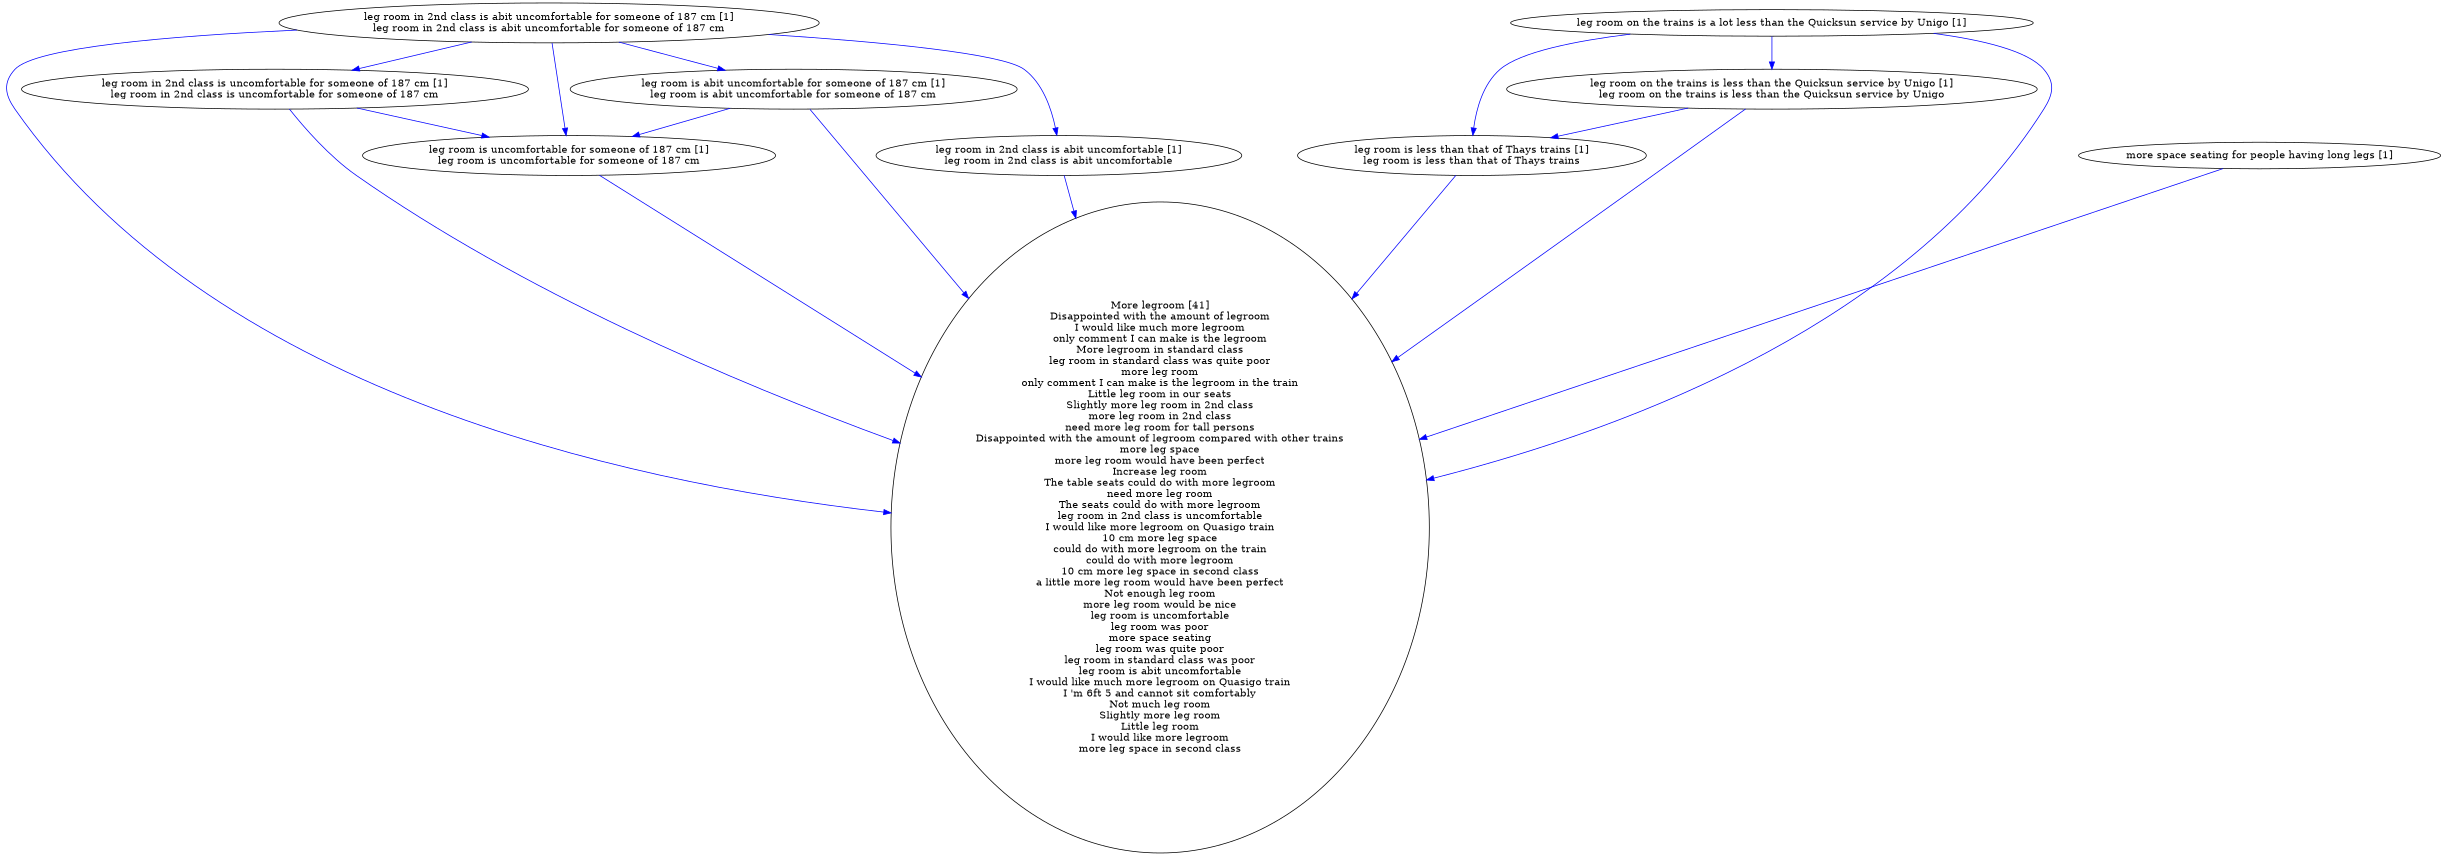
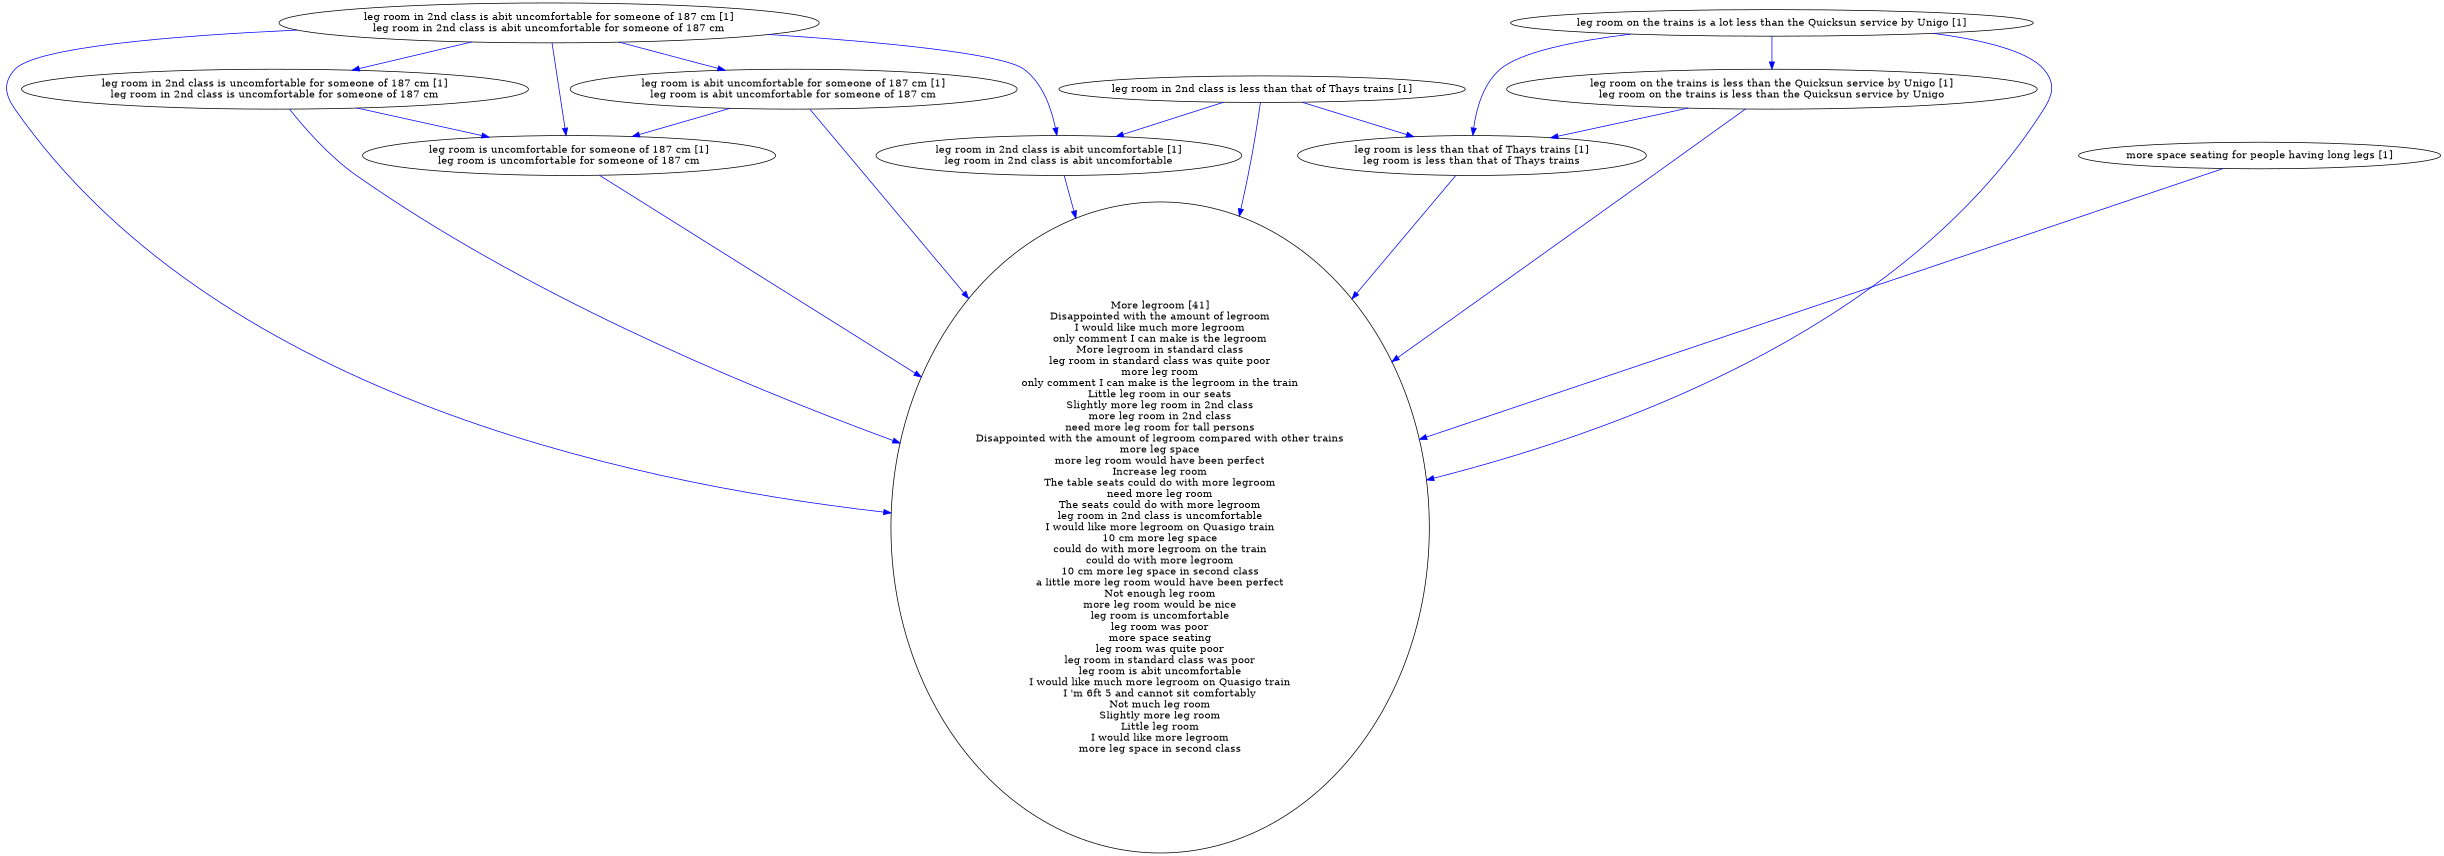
none -> (1262, 89)
